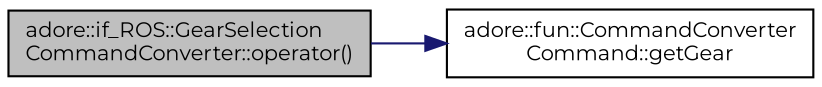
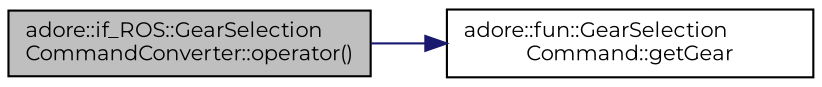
(630, 43) -> (630, 43)
